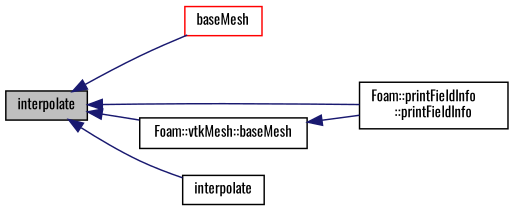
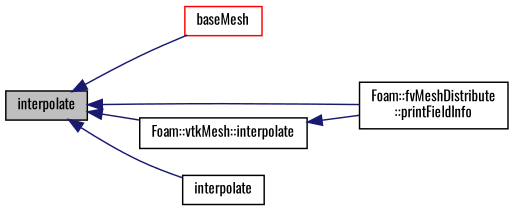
(434, 106) -> (434, 106)
(223, 133) -> (223, 133)
